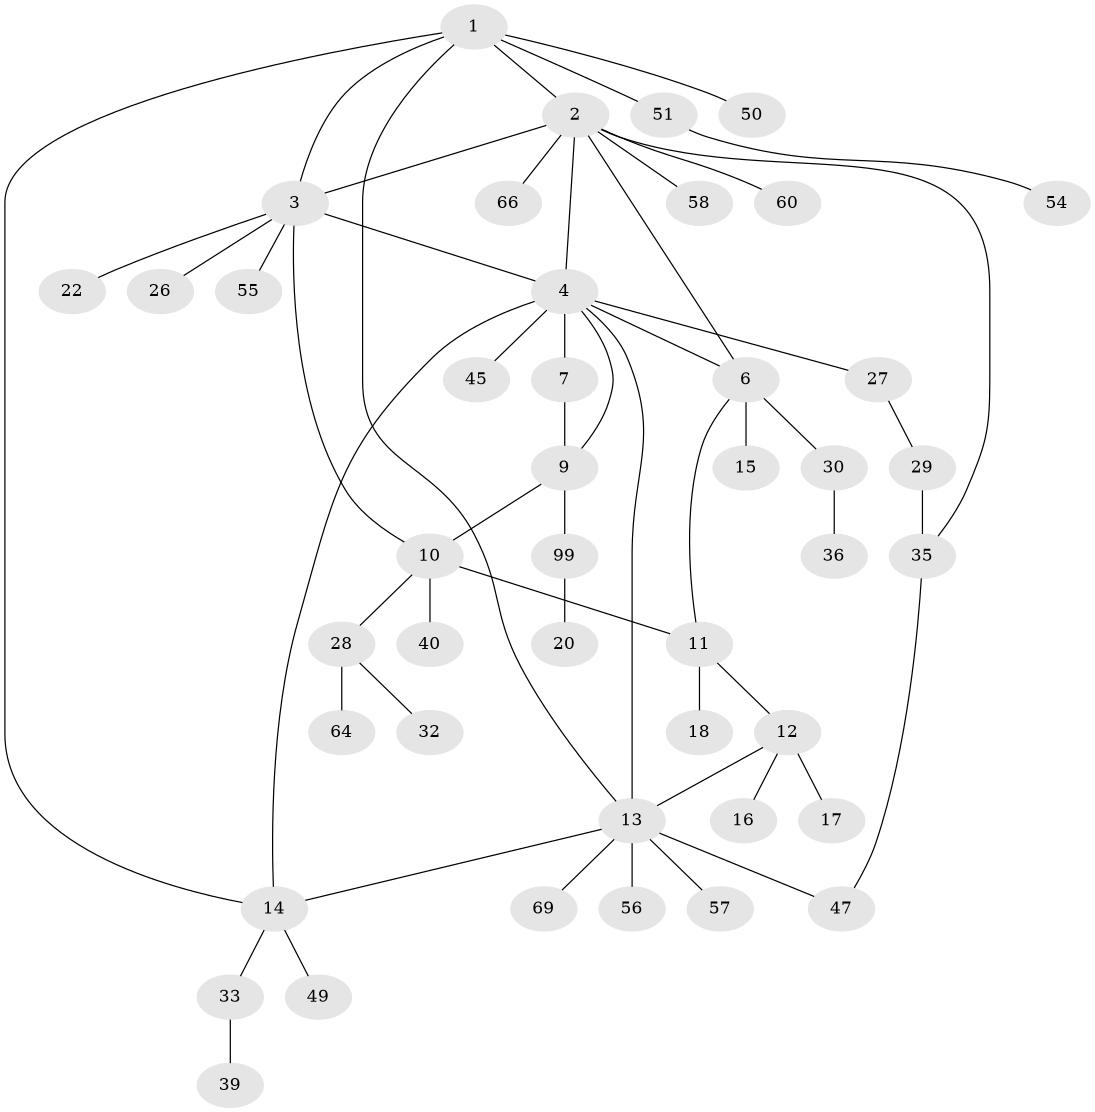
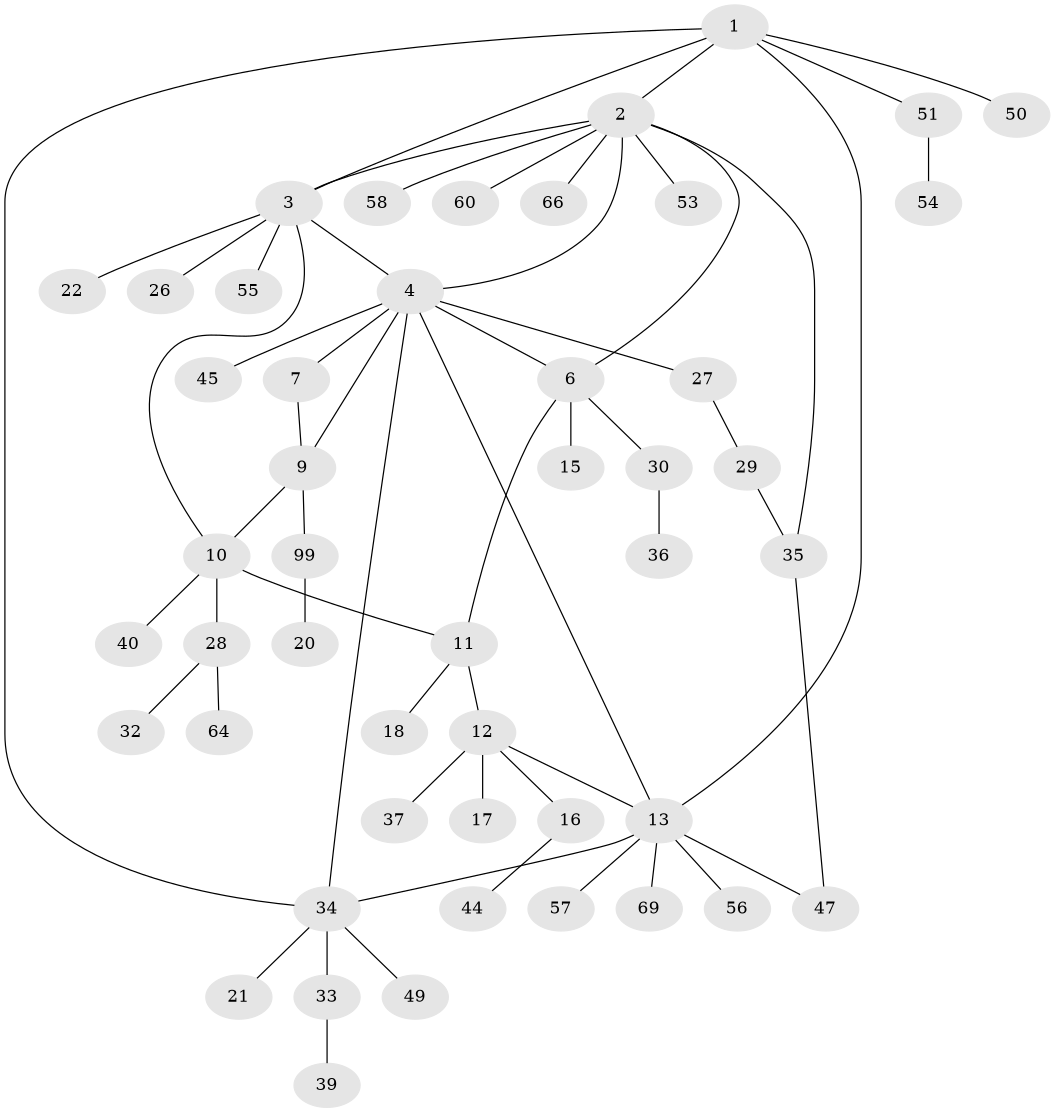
none -> (688, 203)
none -> (394, 821)
(274, 909) -> (327, 909)
none -> (473, 909)
none -> (239, 997)
